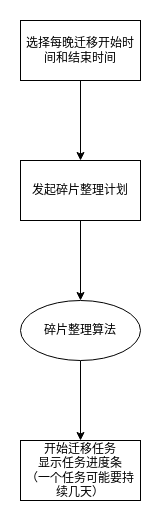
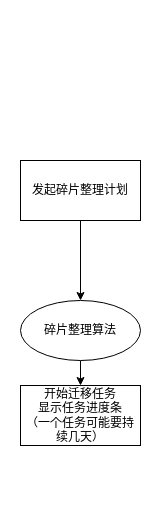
(81, 51) -> none
(81, 117) -> none
(81, 471) -> (81, 416)
